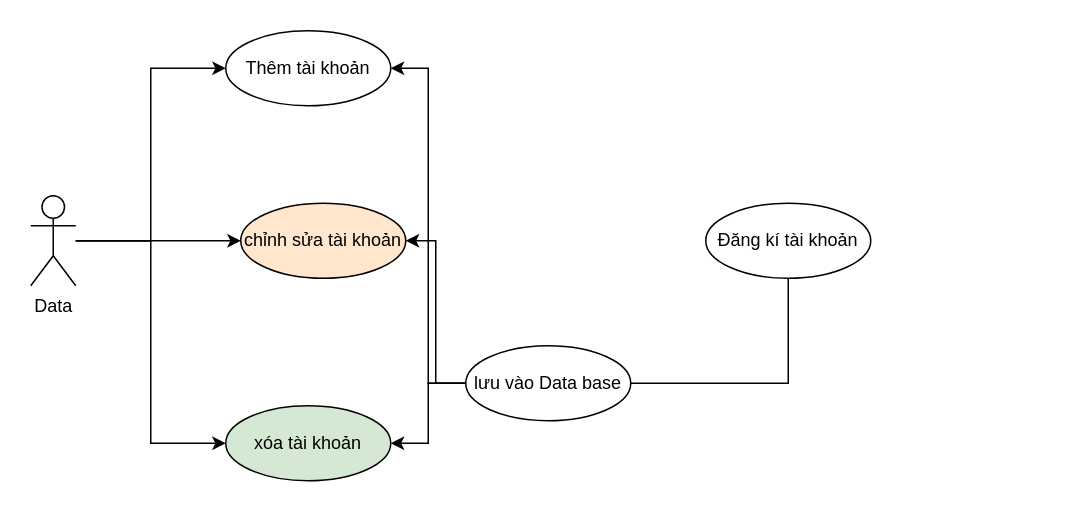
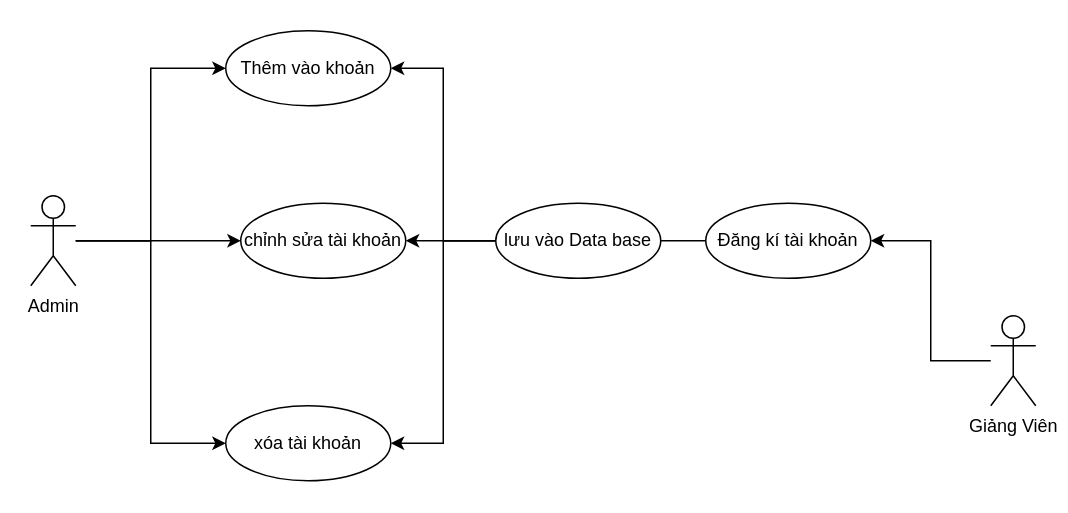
(308, 68) -> (308, 68)
(323, 241) -> (323, 241)
none -> (931, 306)
(54, 307) -> (54, 307)
none -> (1013, 361)
(548, 383) -> (578, 241)
(308, 443) -> (308, 443)
